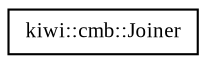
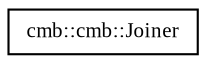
(103, 32) -> (103, 32)
